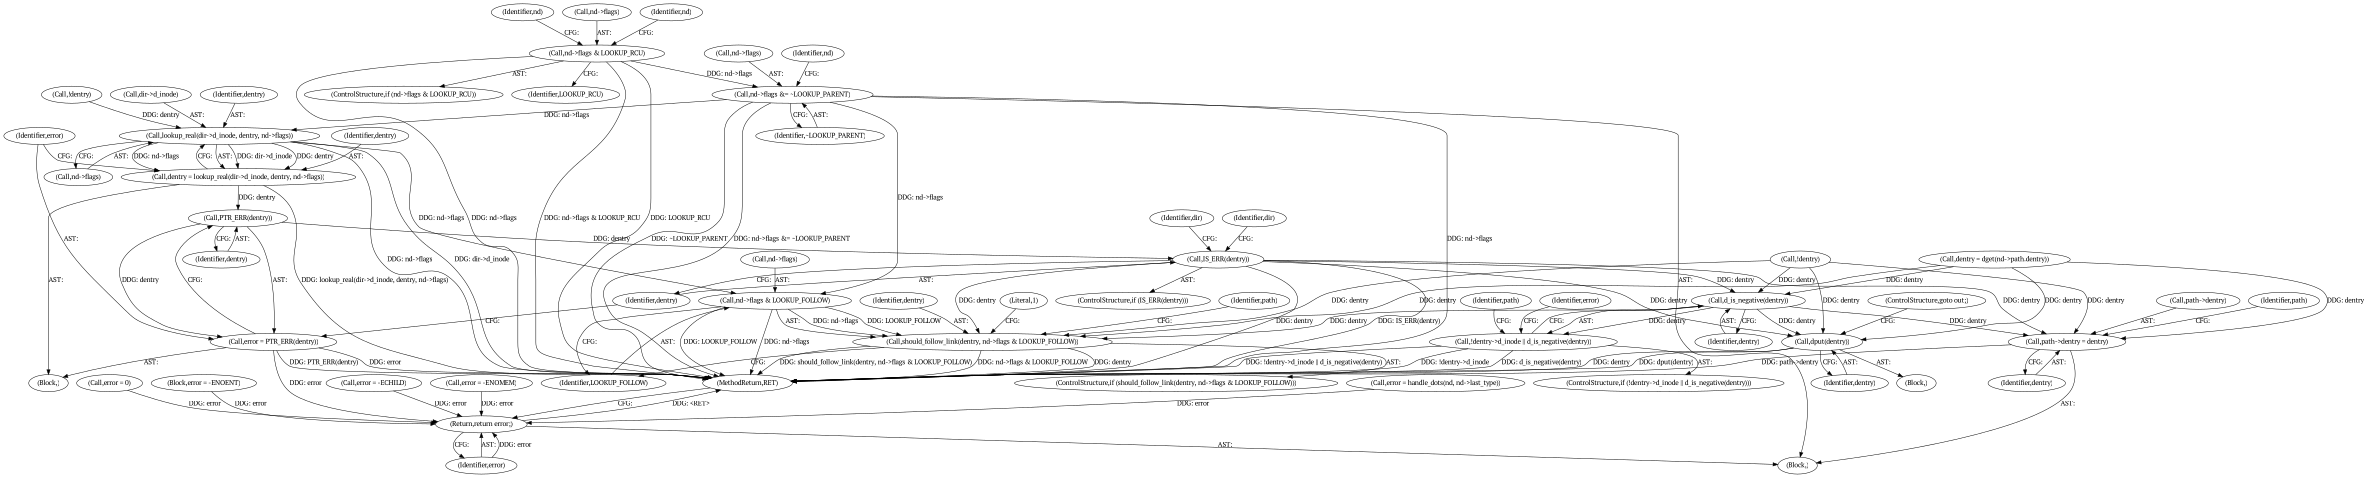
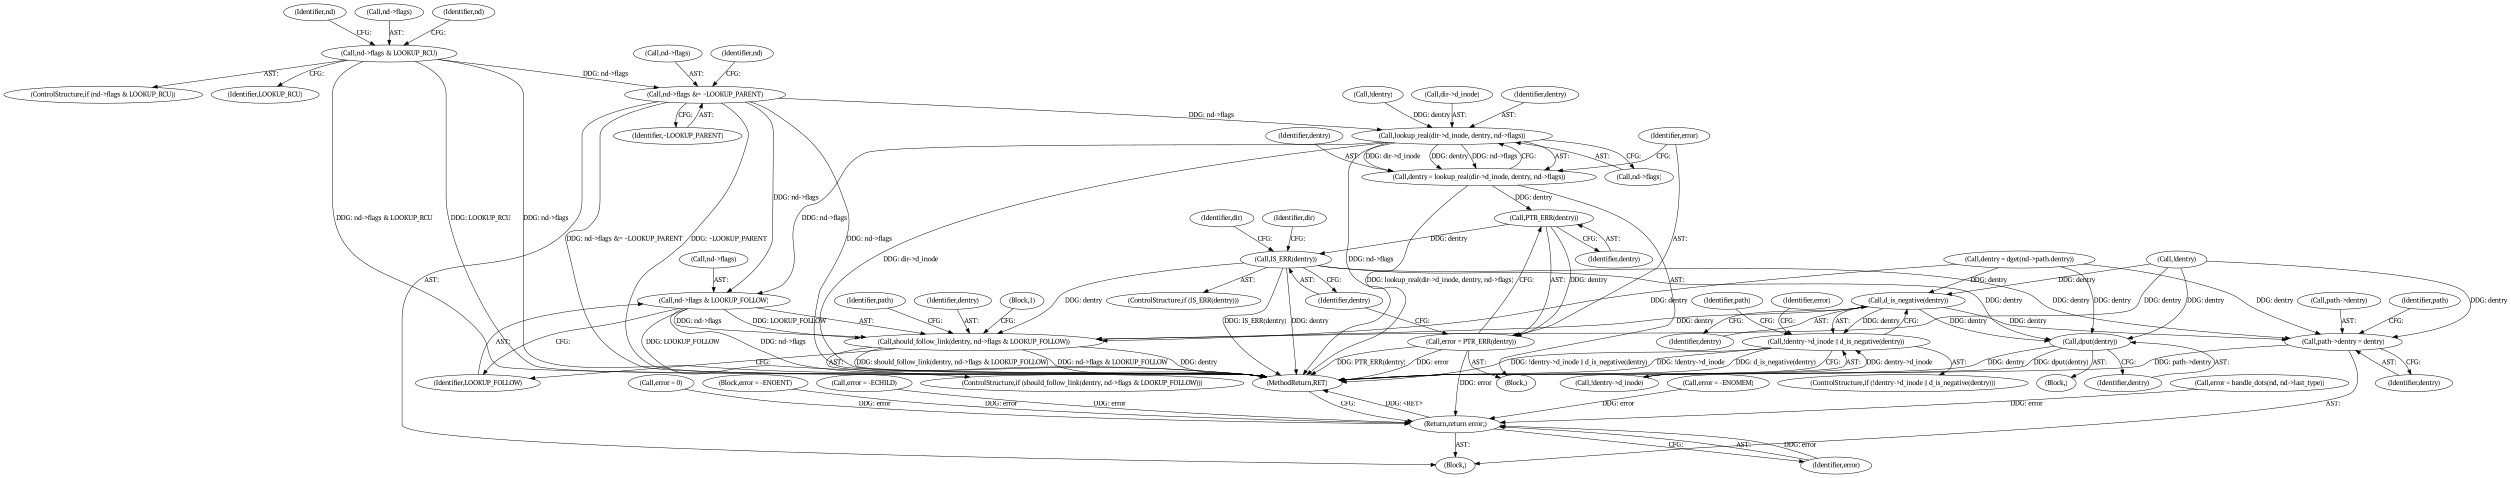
(1616, 270) -> none
(1024, 301) -> (1022, 301)
(1927, 301) -> none
none -> (1609, 383)
